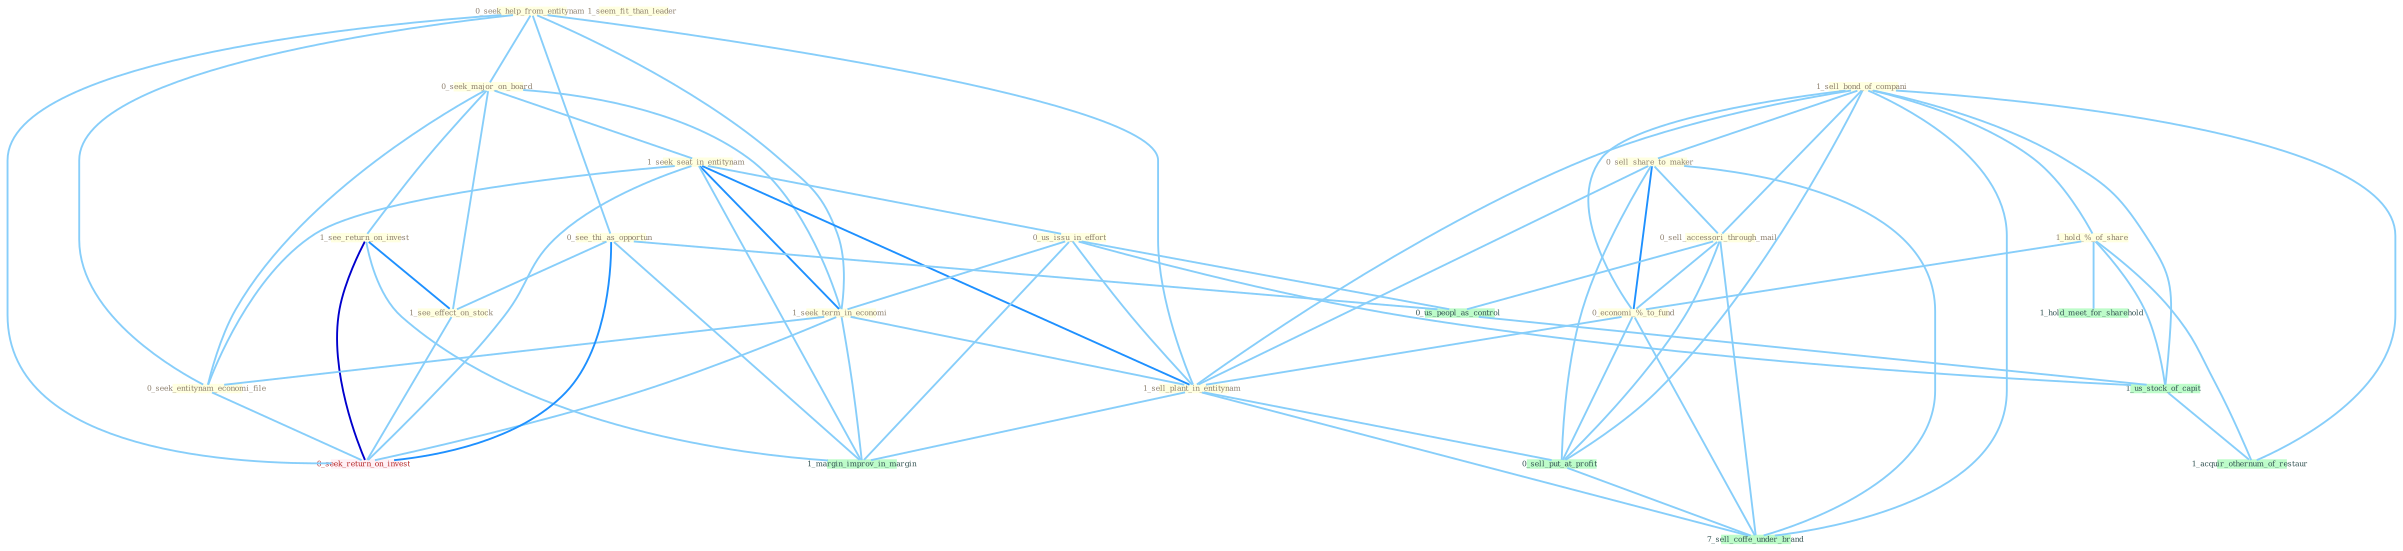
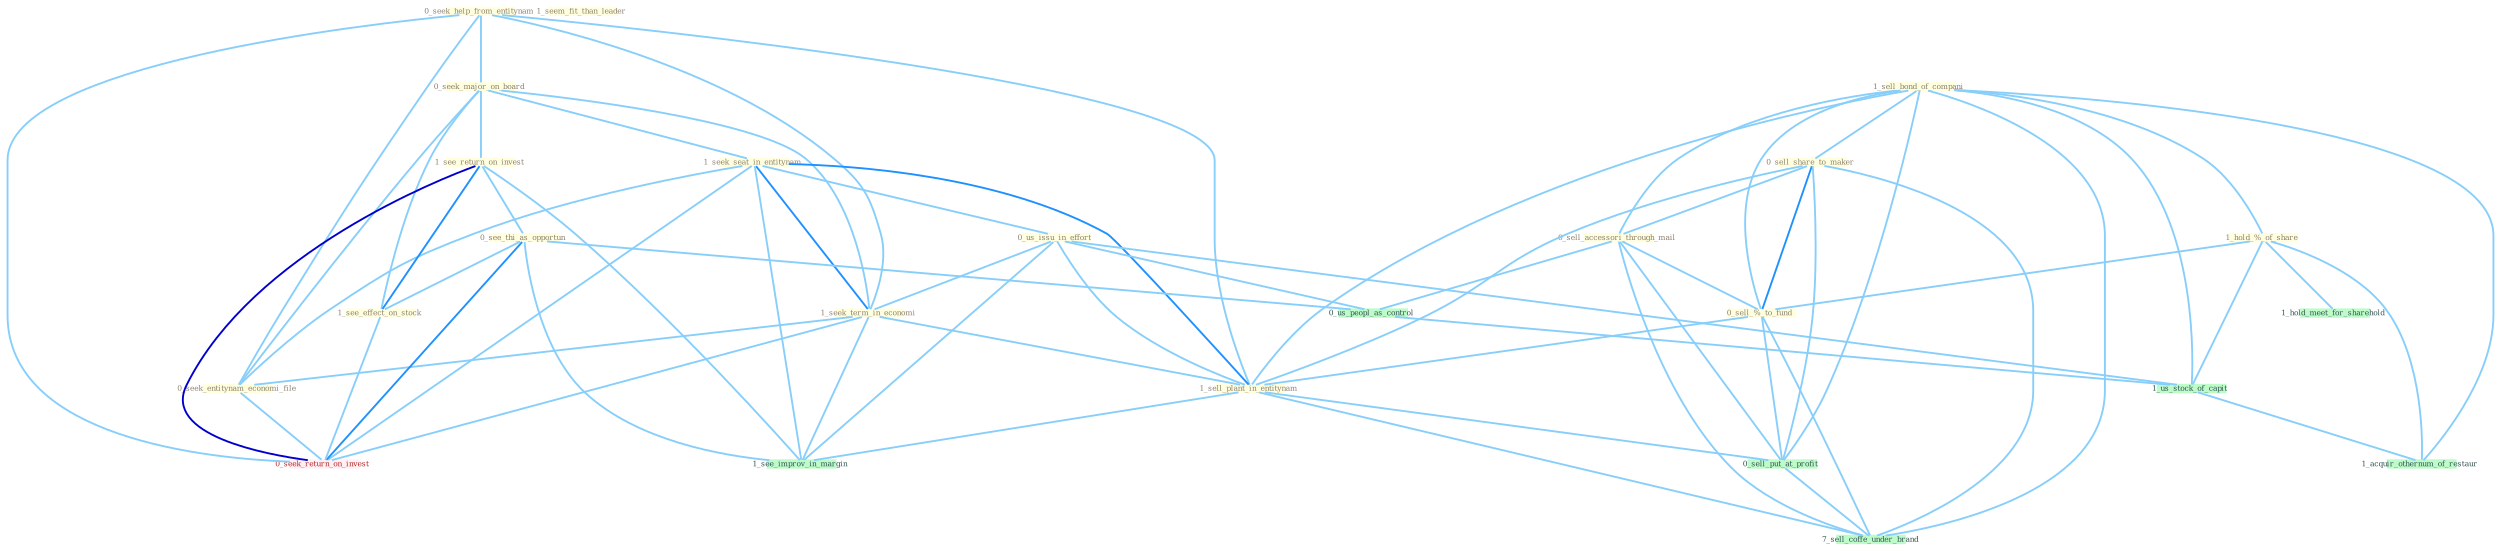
(573, 130) -> (503, 200)
(1633, 313) -> (1762, 313)
(862, 464) -> (802, 464)
